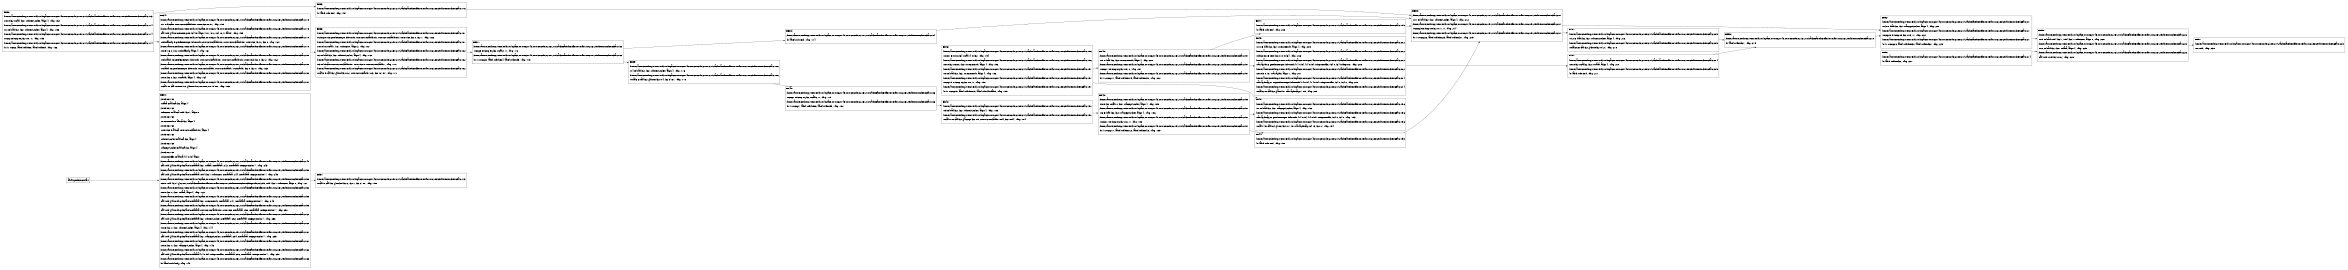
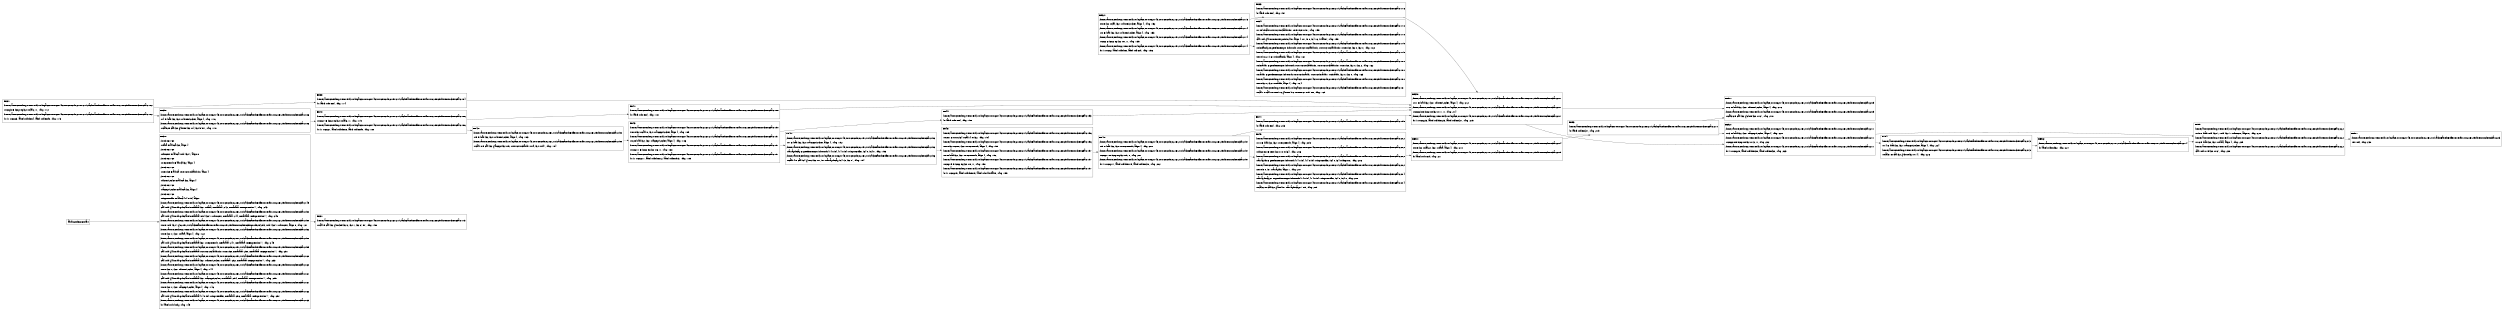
(1721, 40) -> (1713, 119)
(391, 52) -> none
(1176, 84) -> (938, 150)
none -> (704, 112)
none -> (1956, 147)
